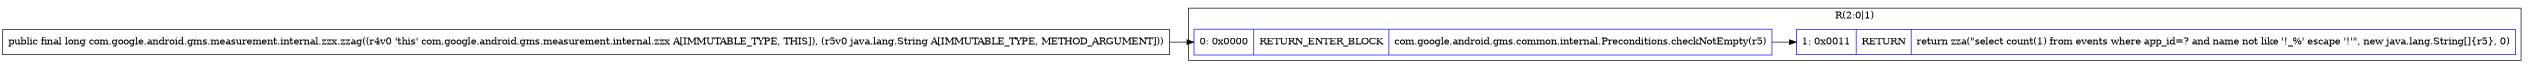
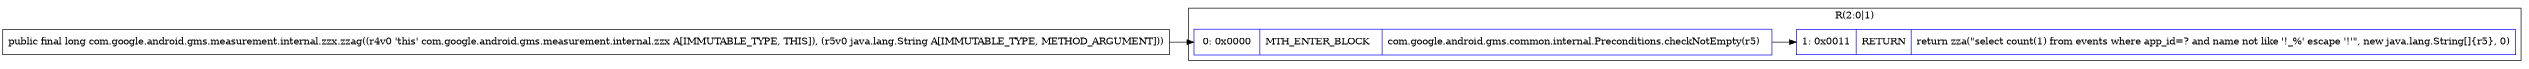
(1321, 42) -> (1318, 42)
